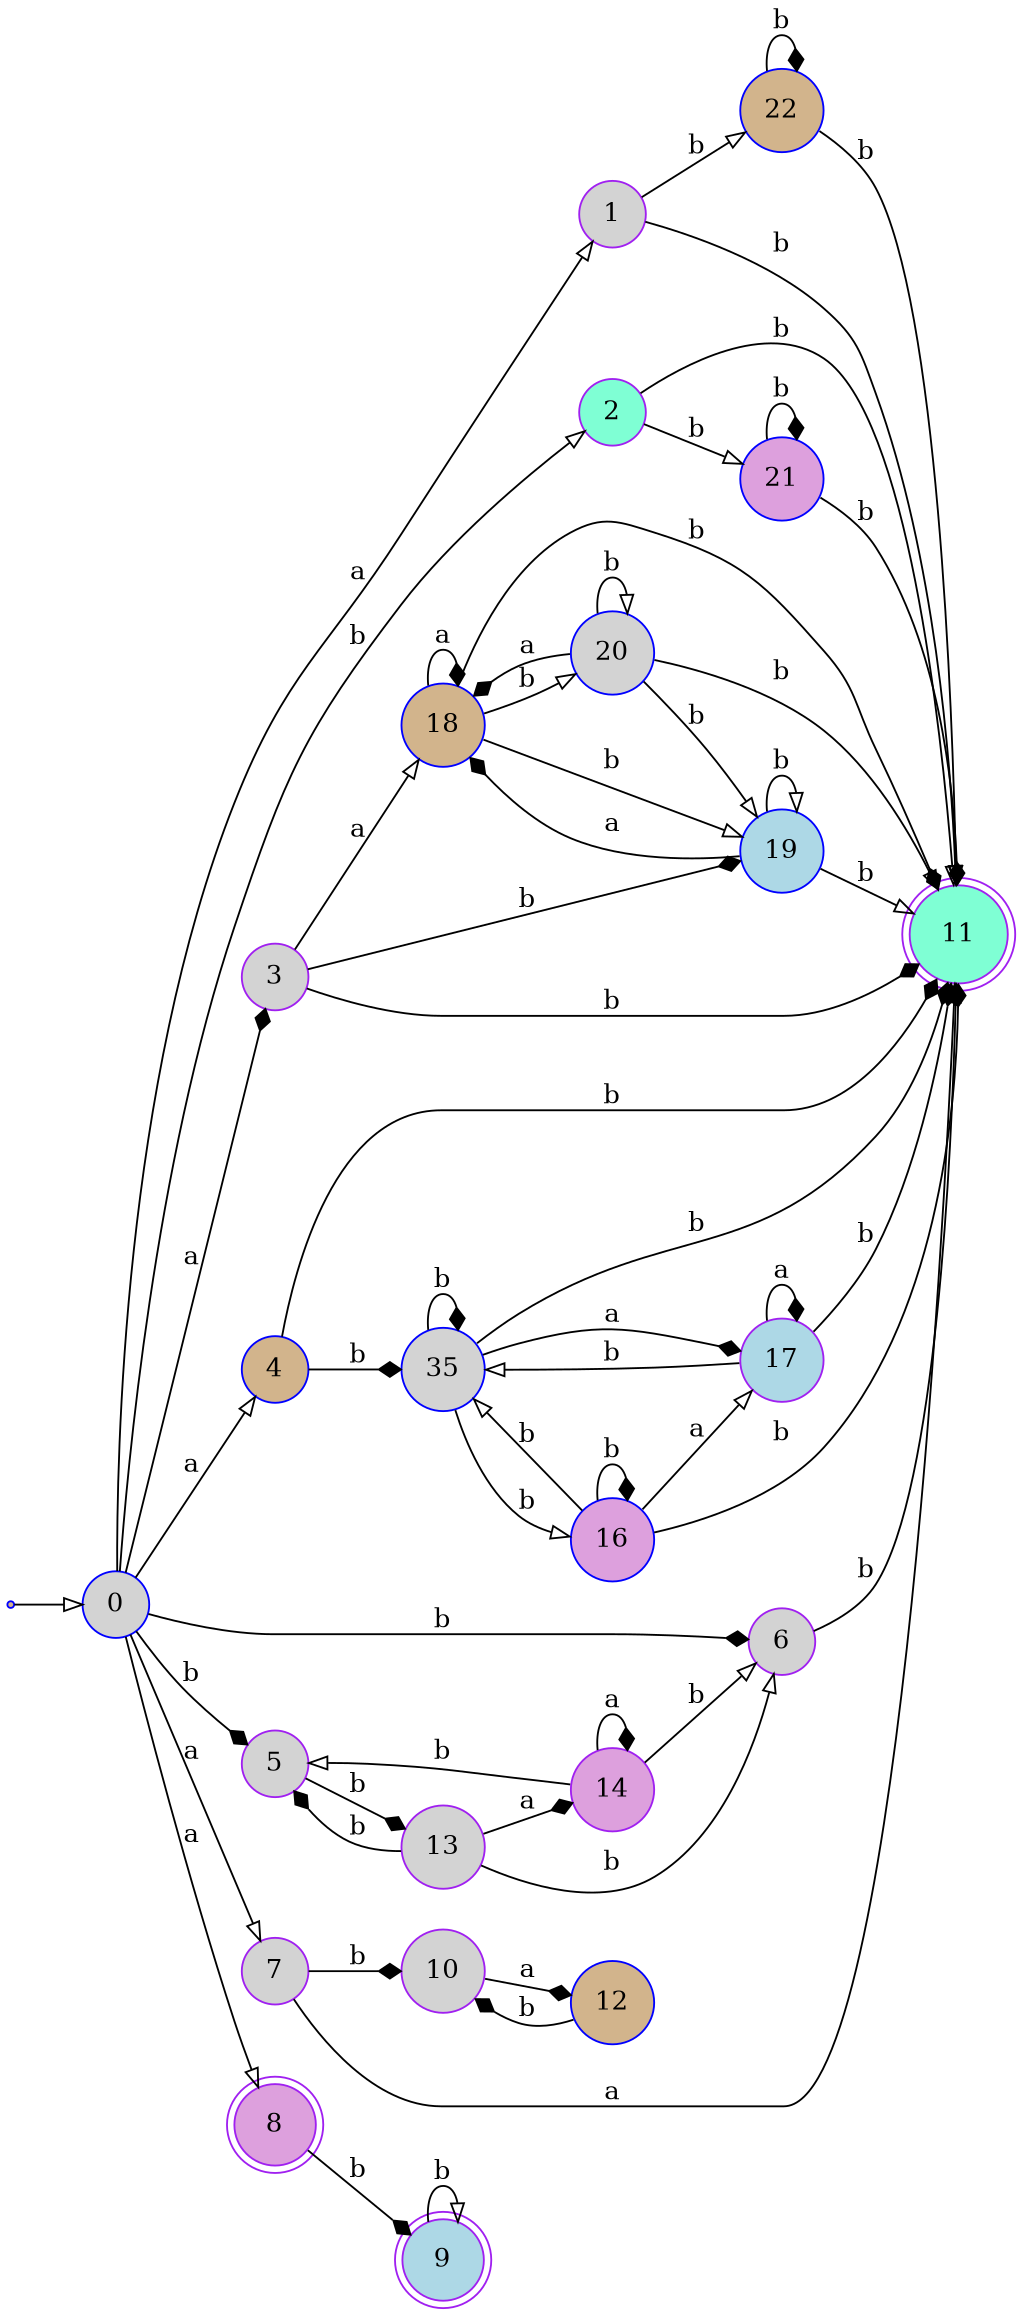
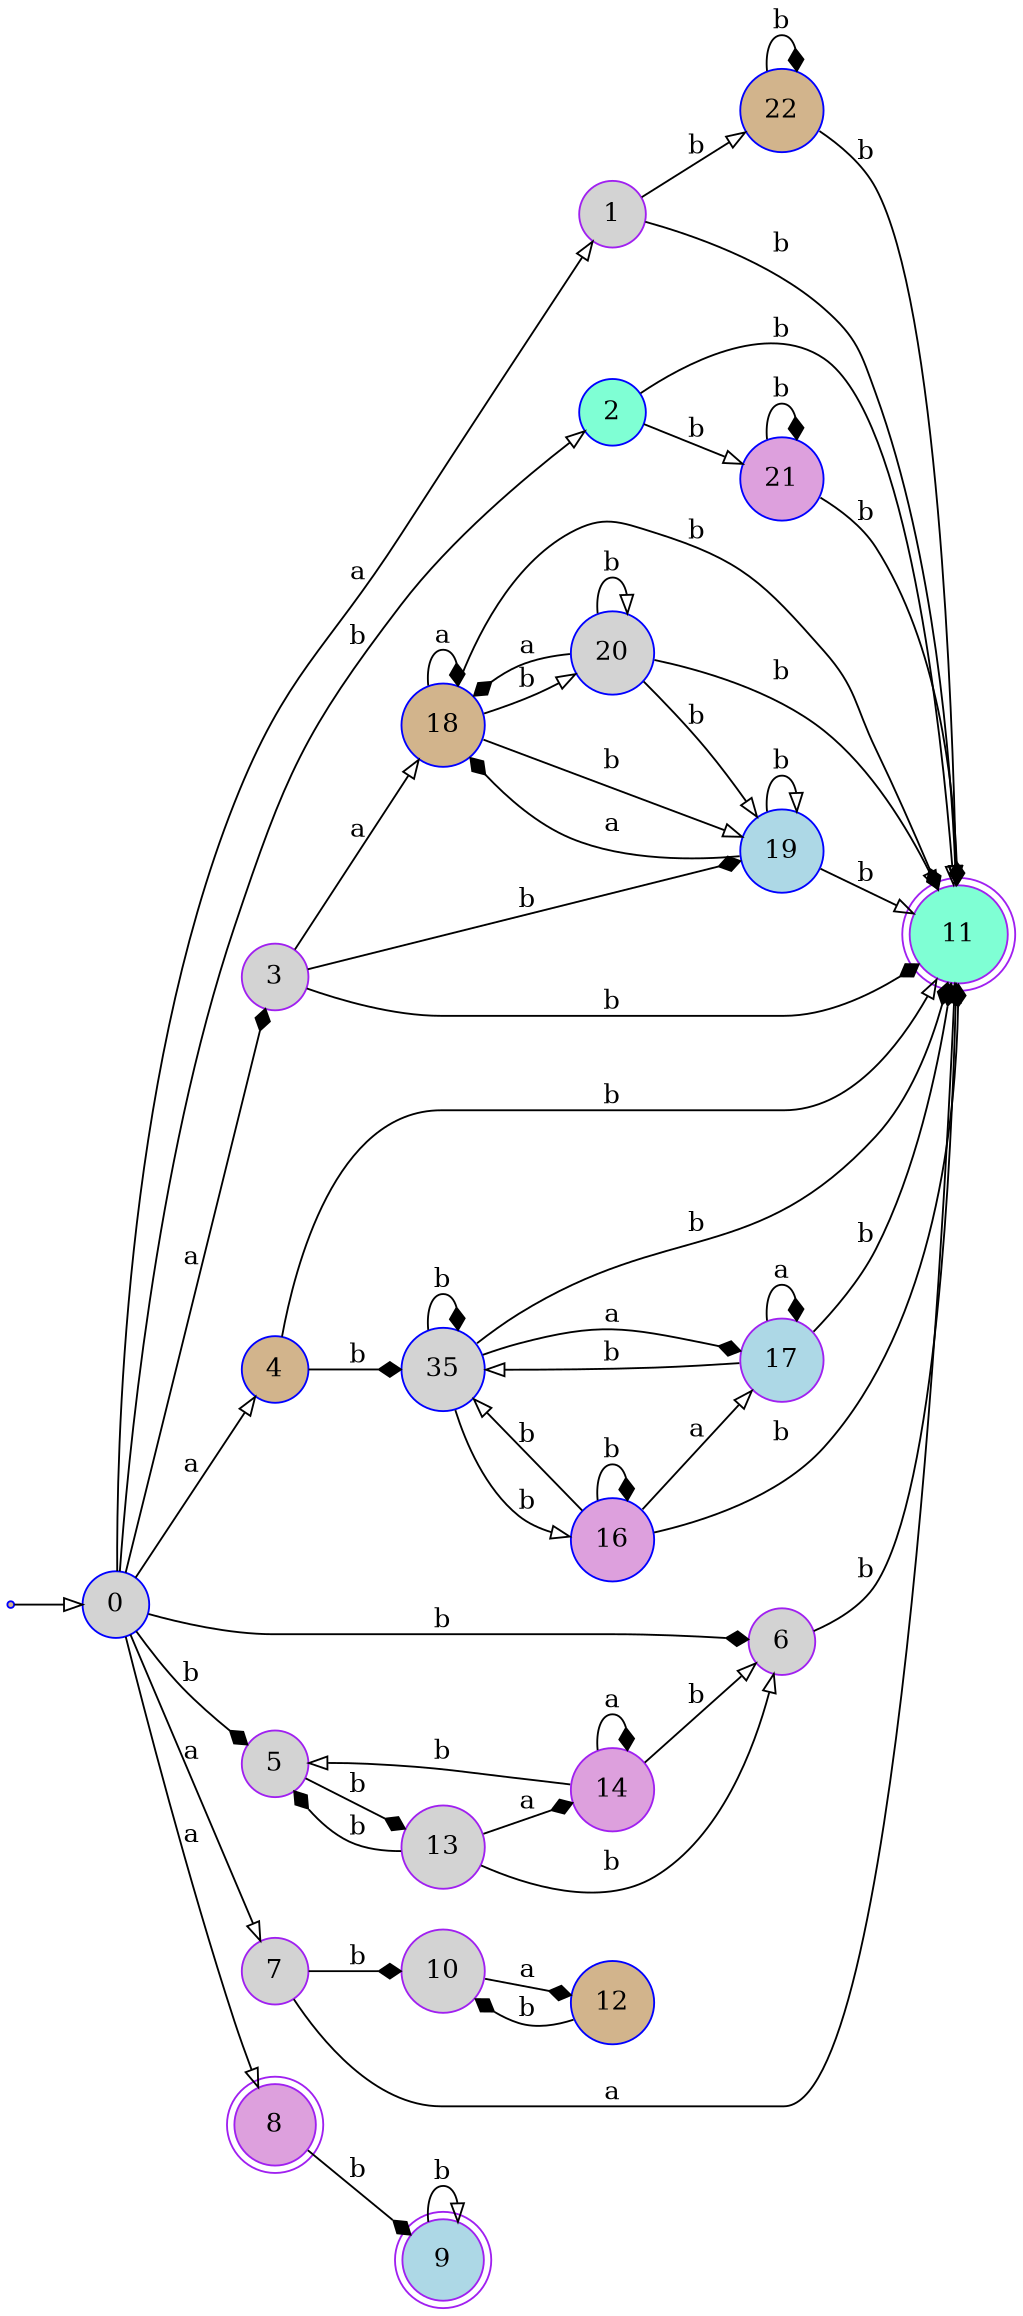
(613, 412) -> (613, 412)
(559, 1110) -> (559, 1110)
